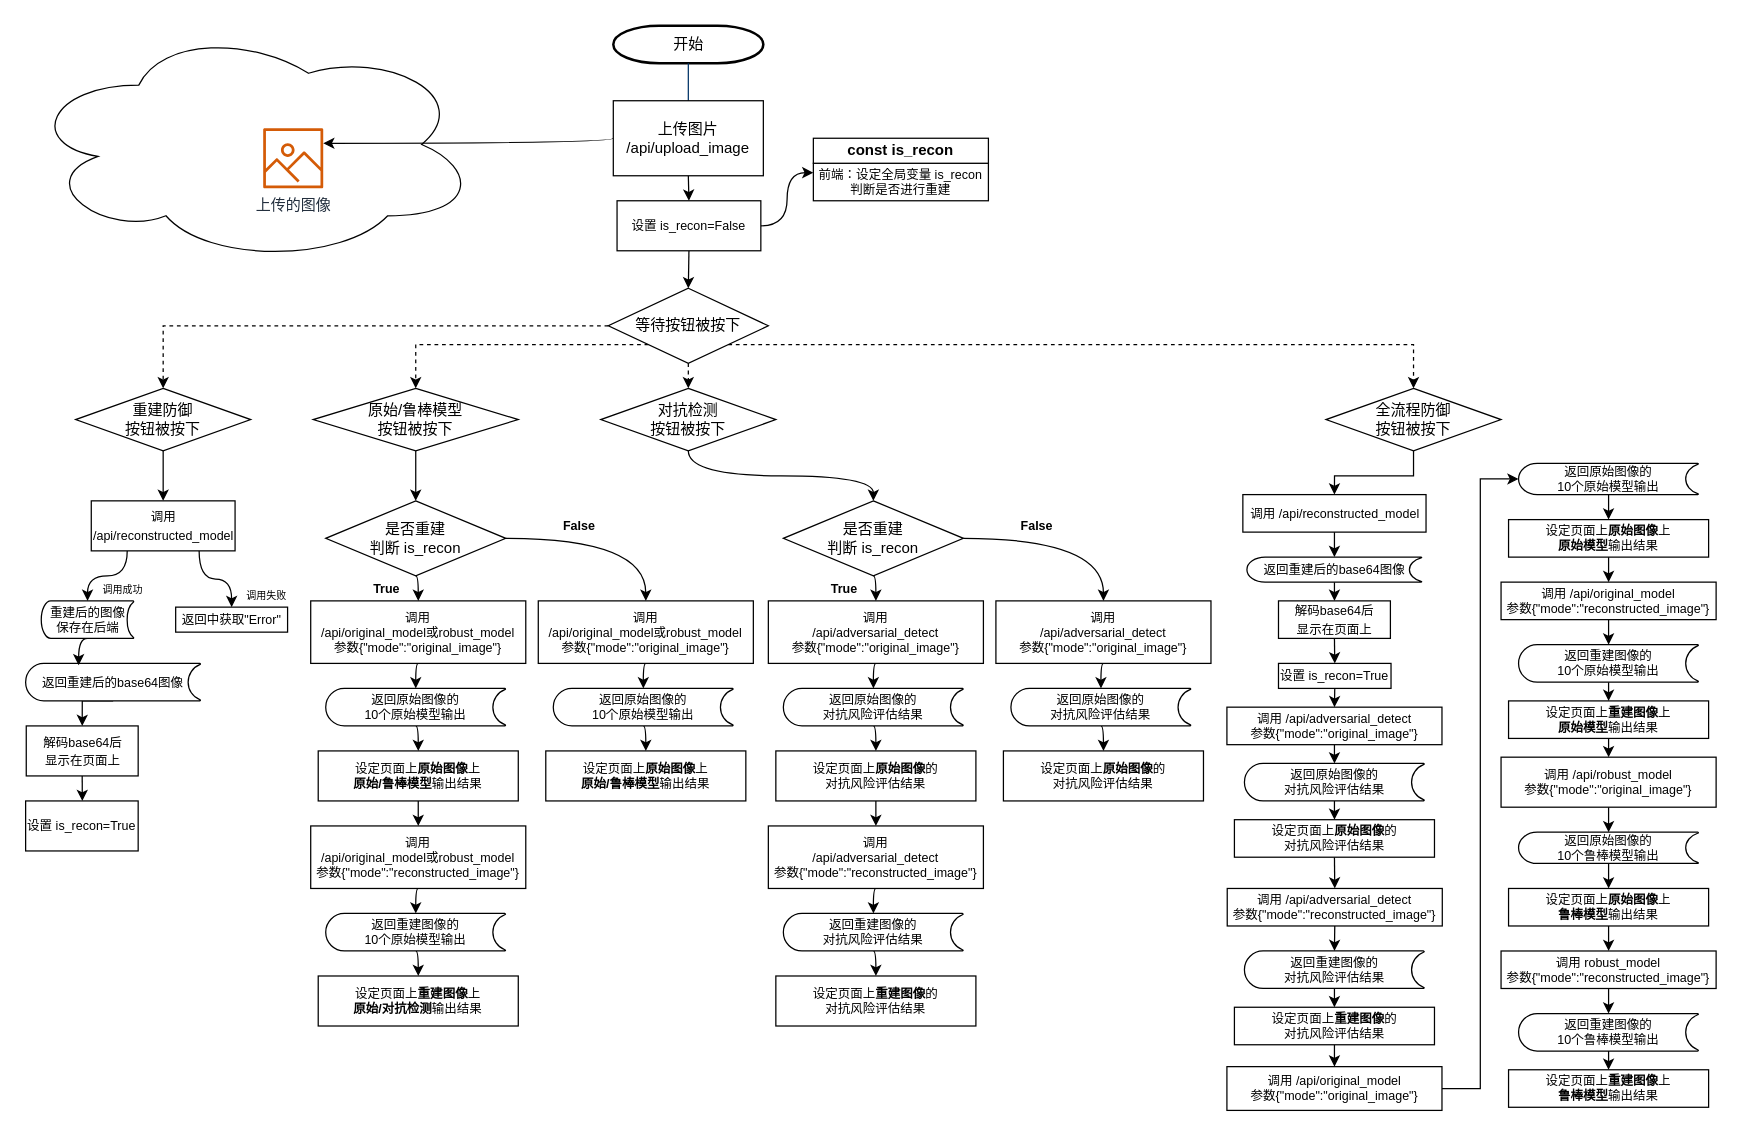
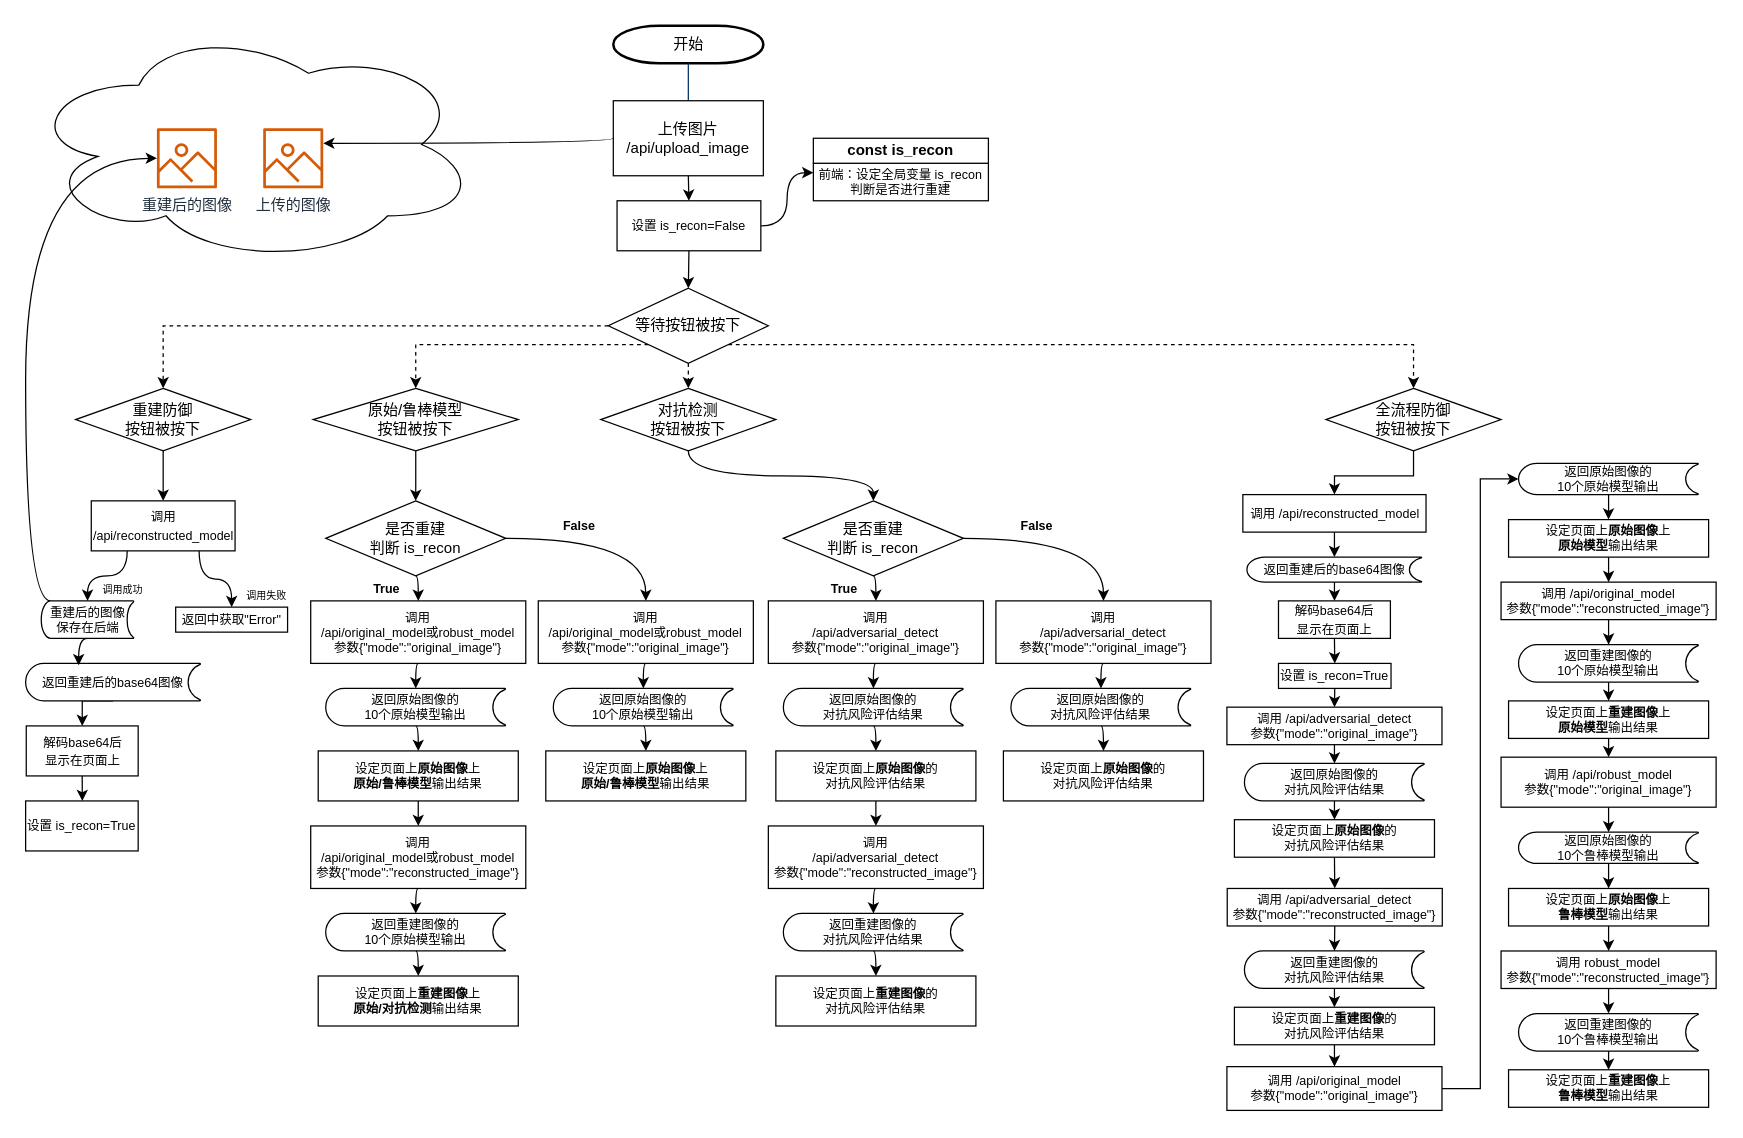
none -> (187, 158)
none -> (26, 351)
